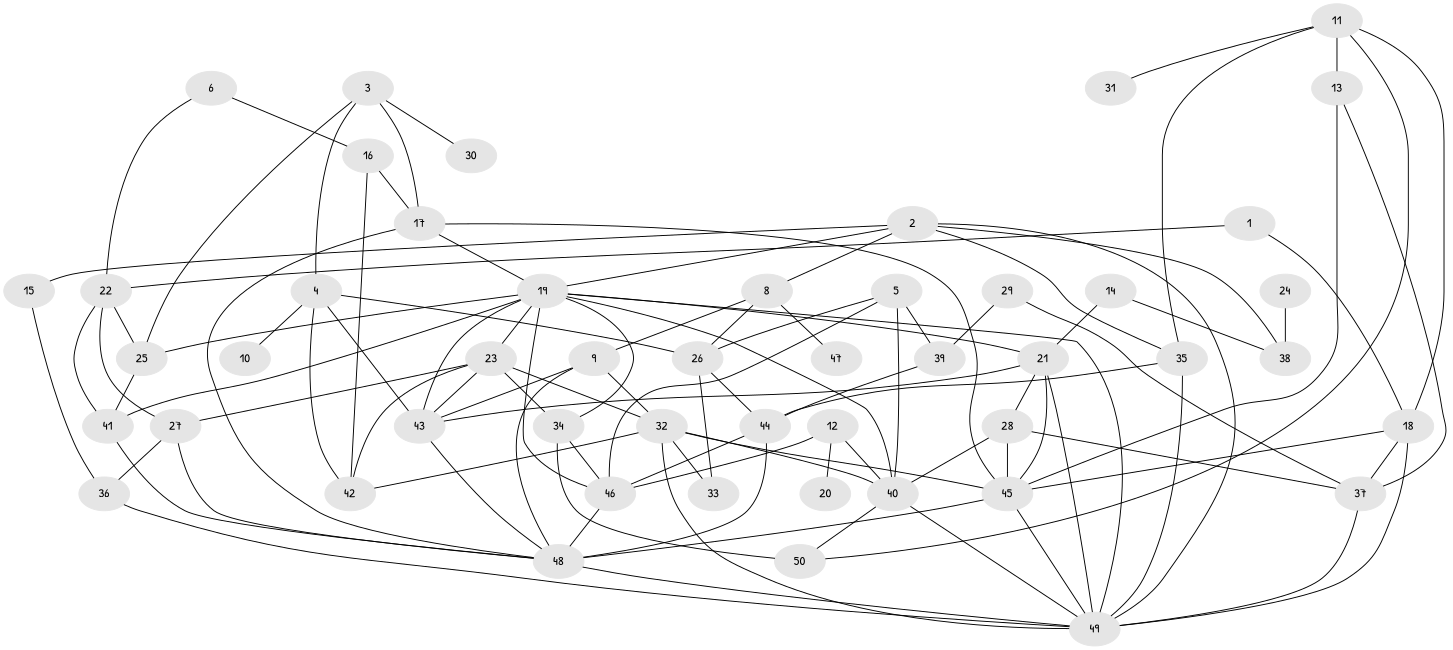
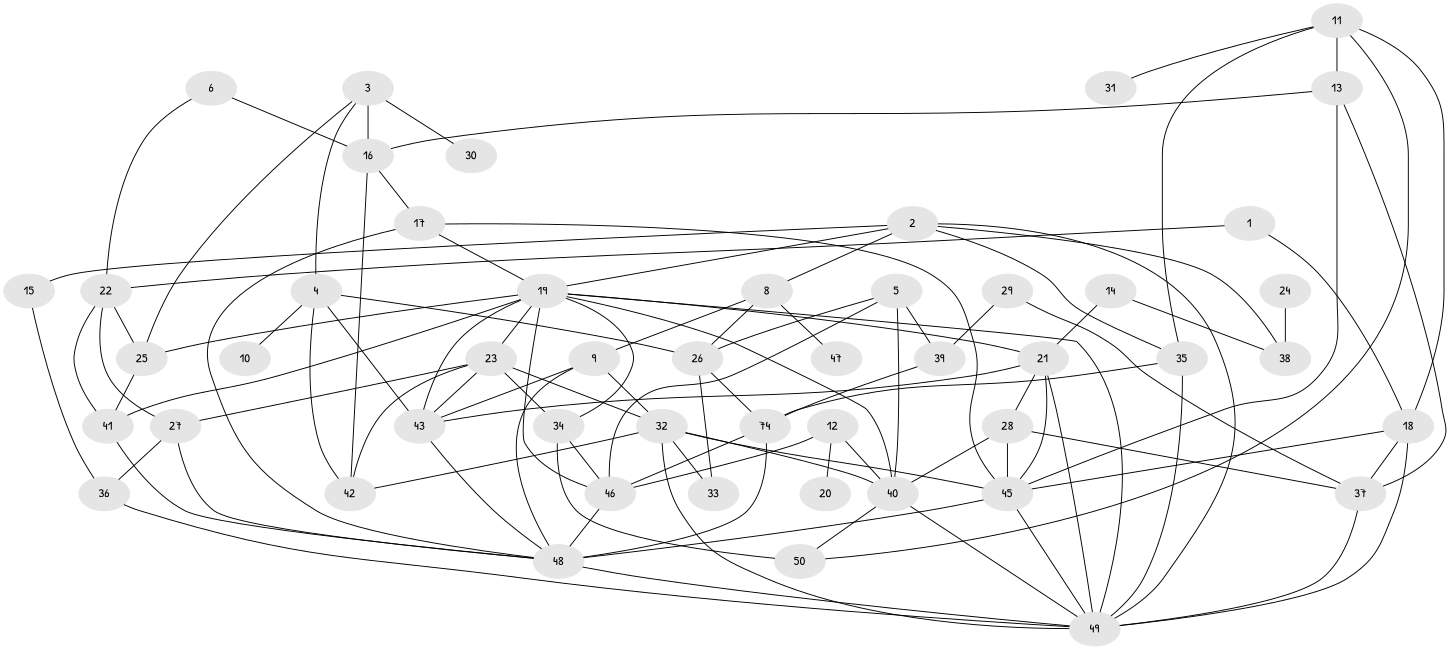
none -> (851, 114)
(407, 152) -> (368, 122)
(765, 426) -> (765, 426)
